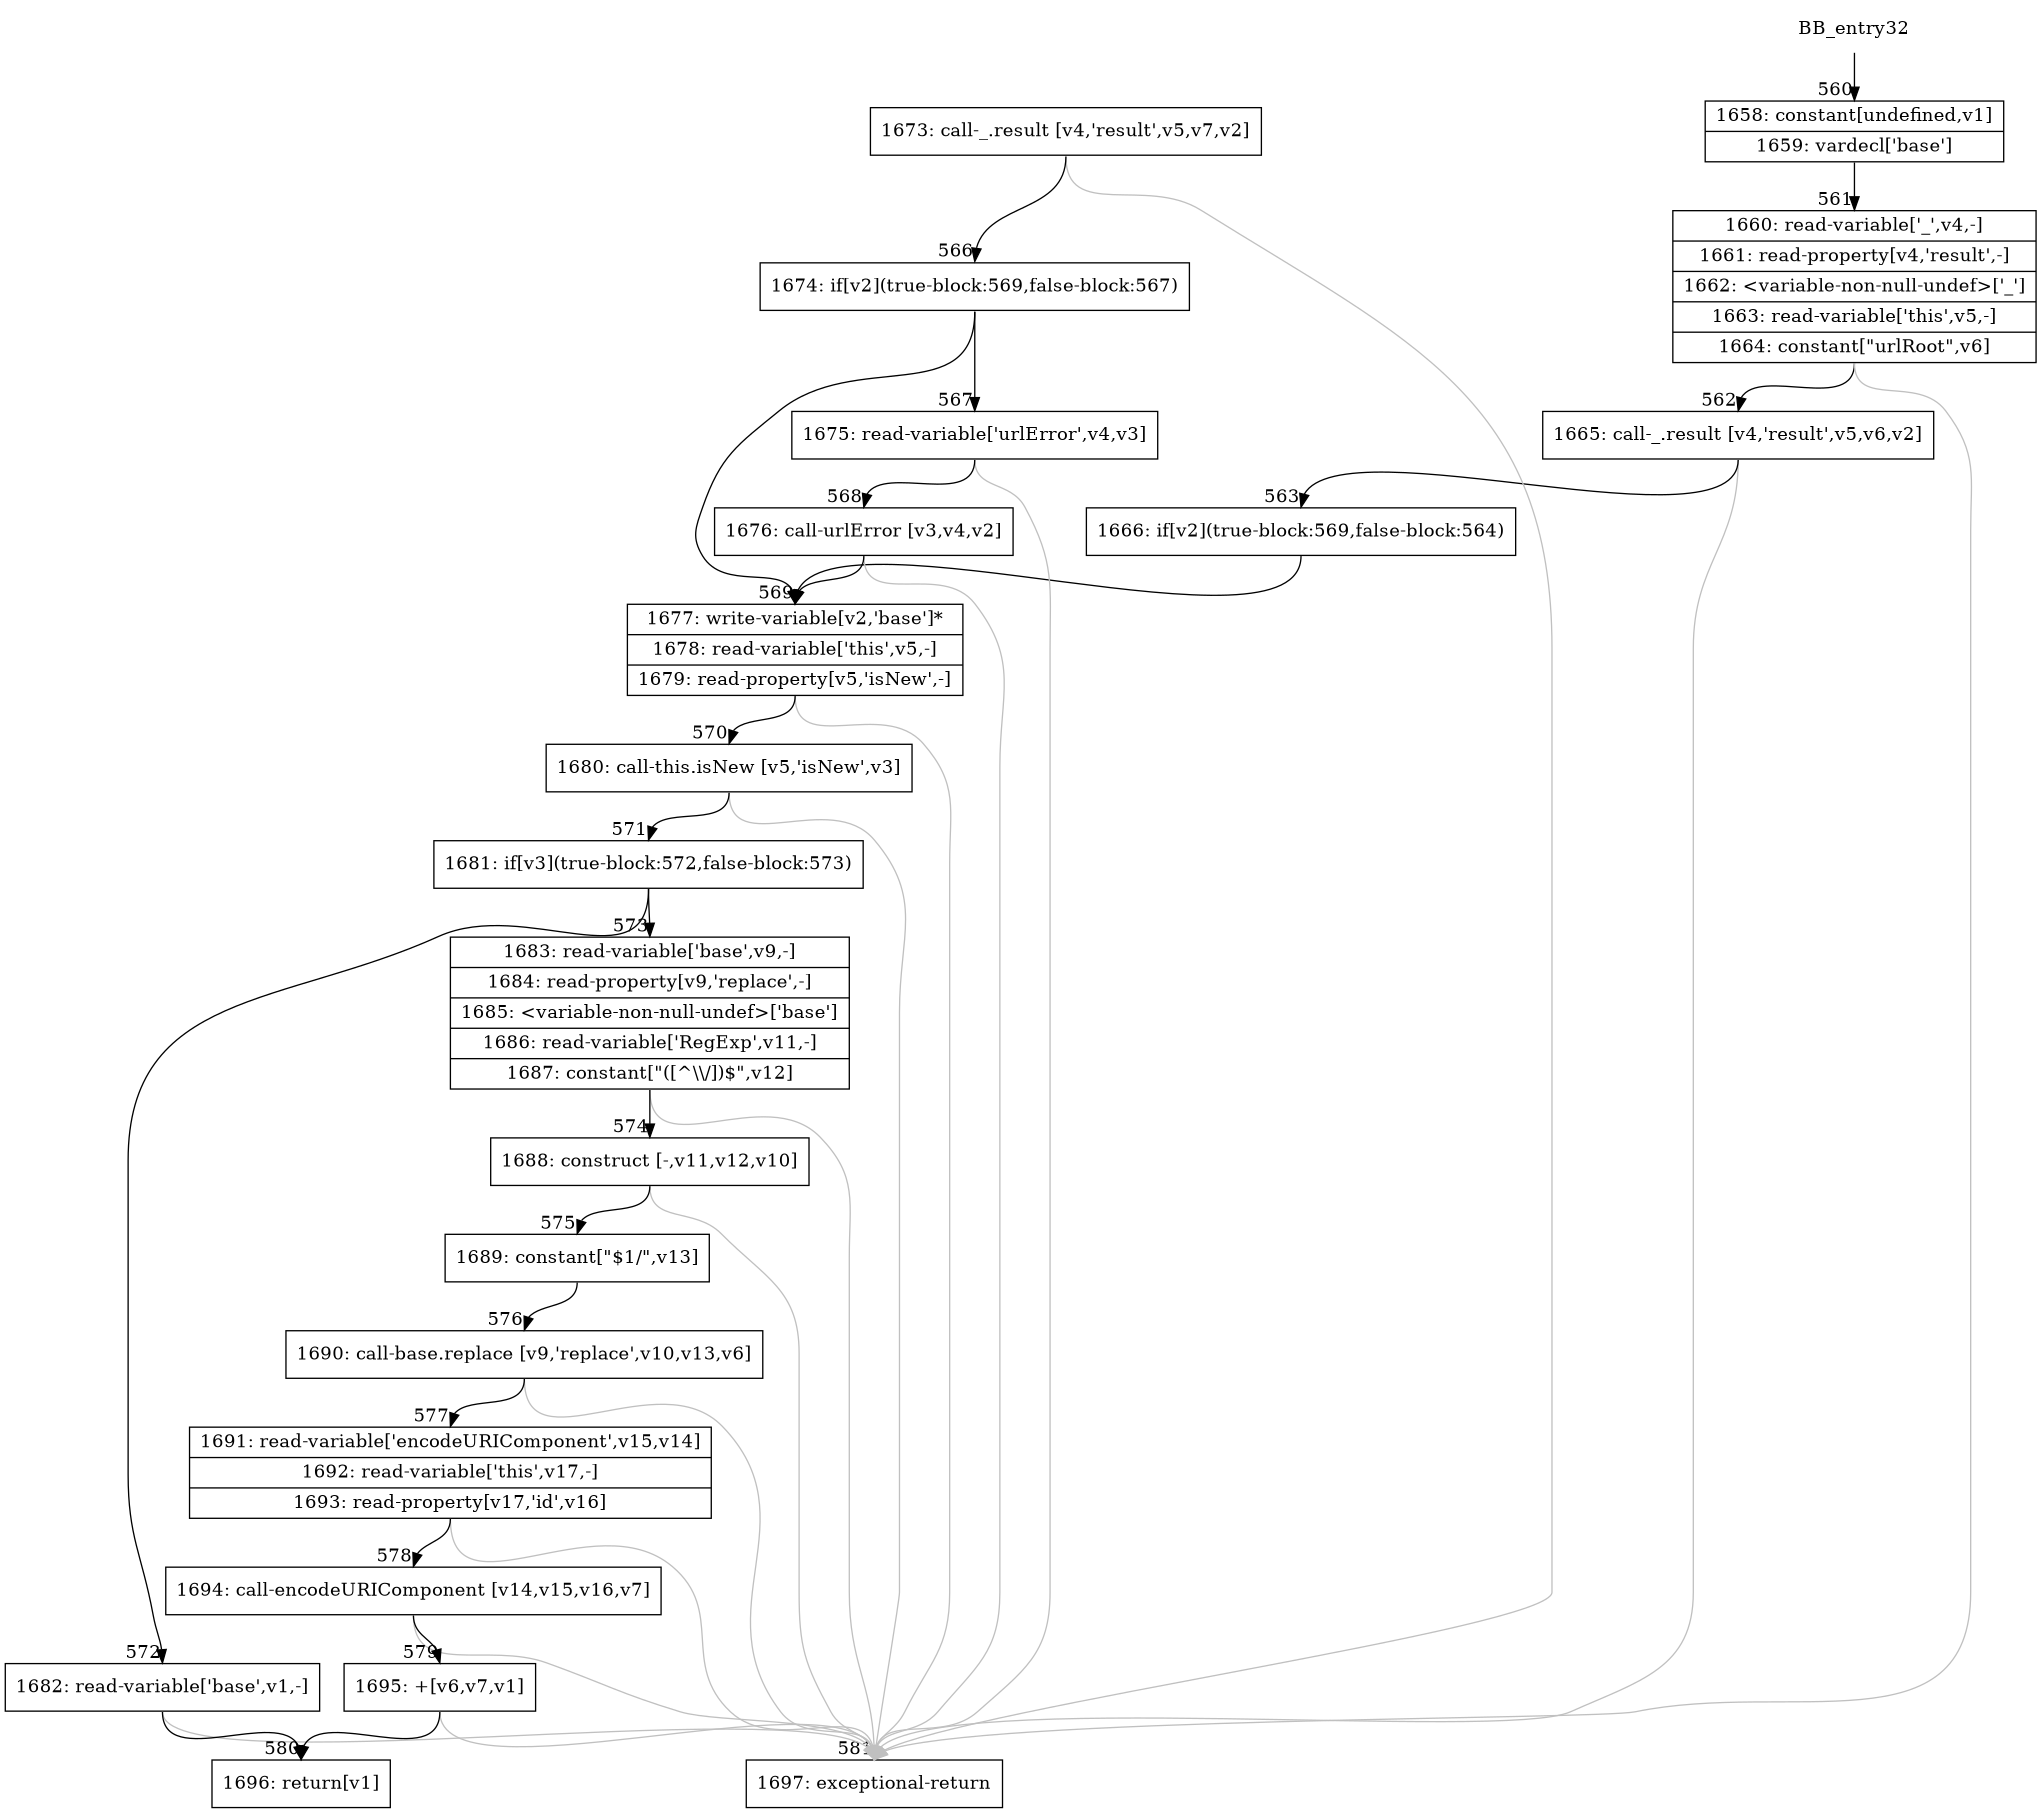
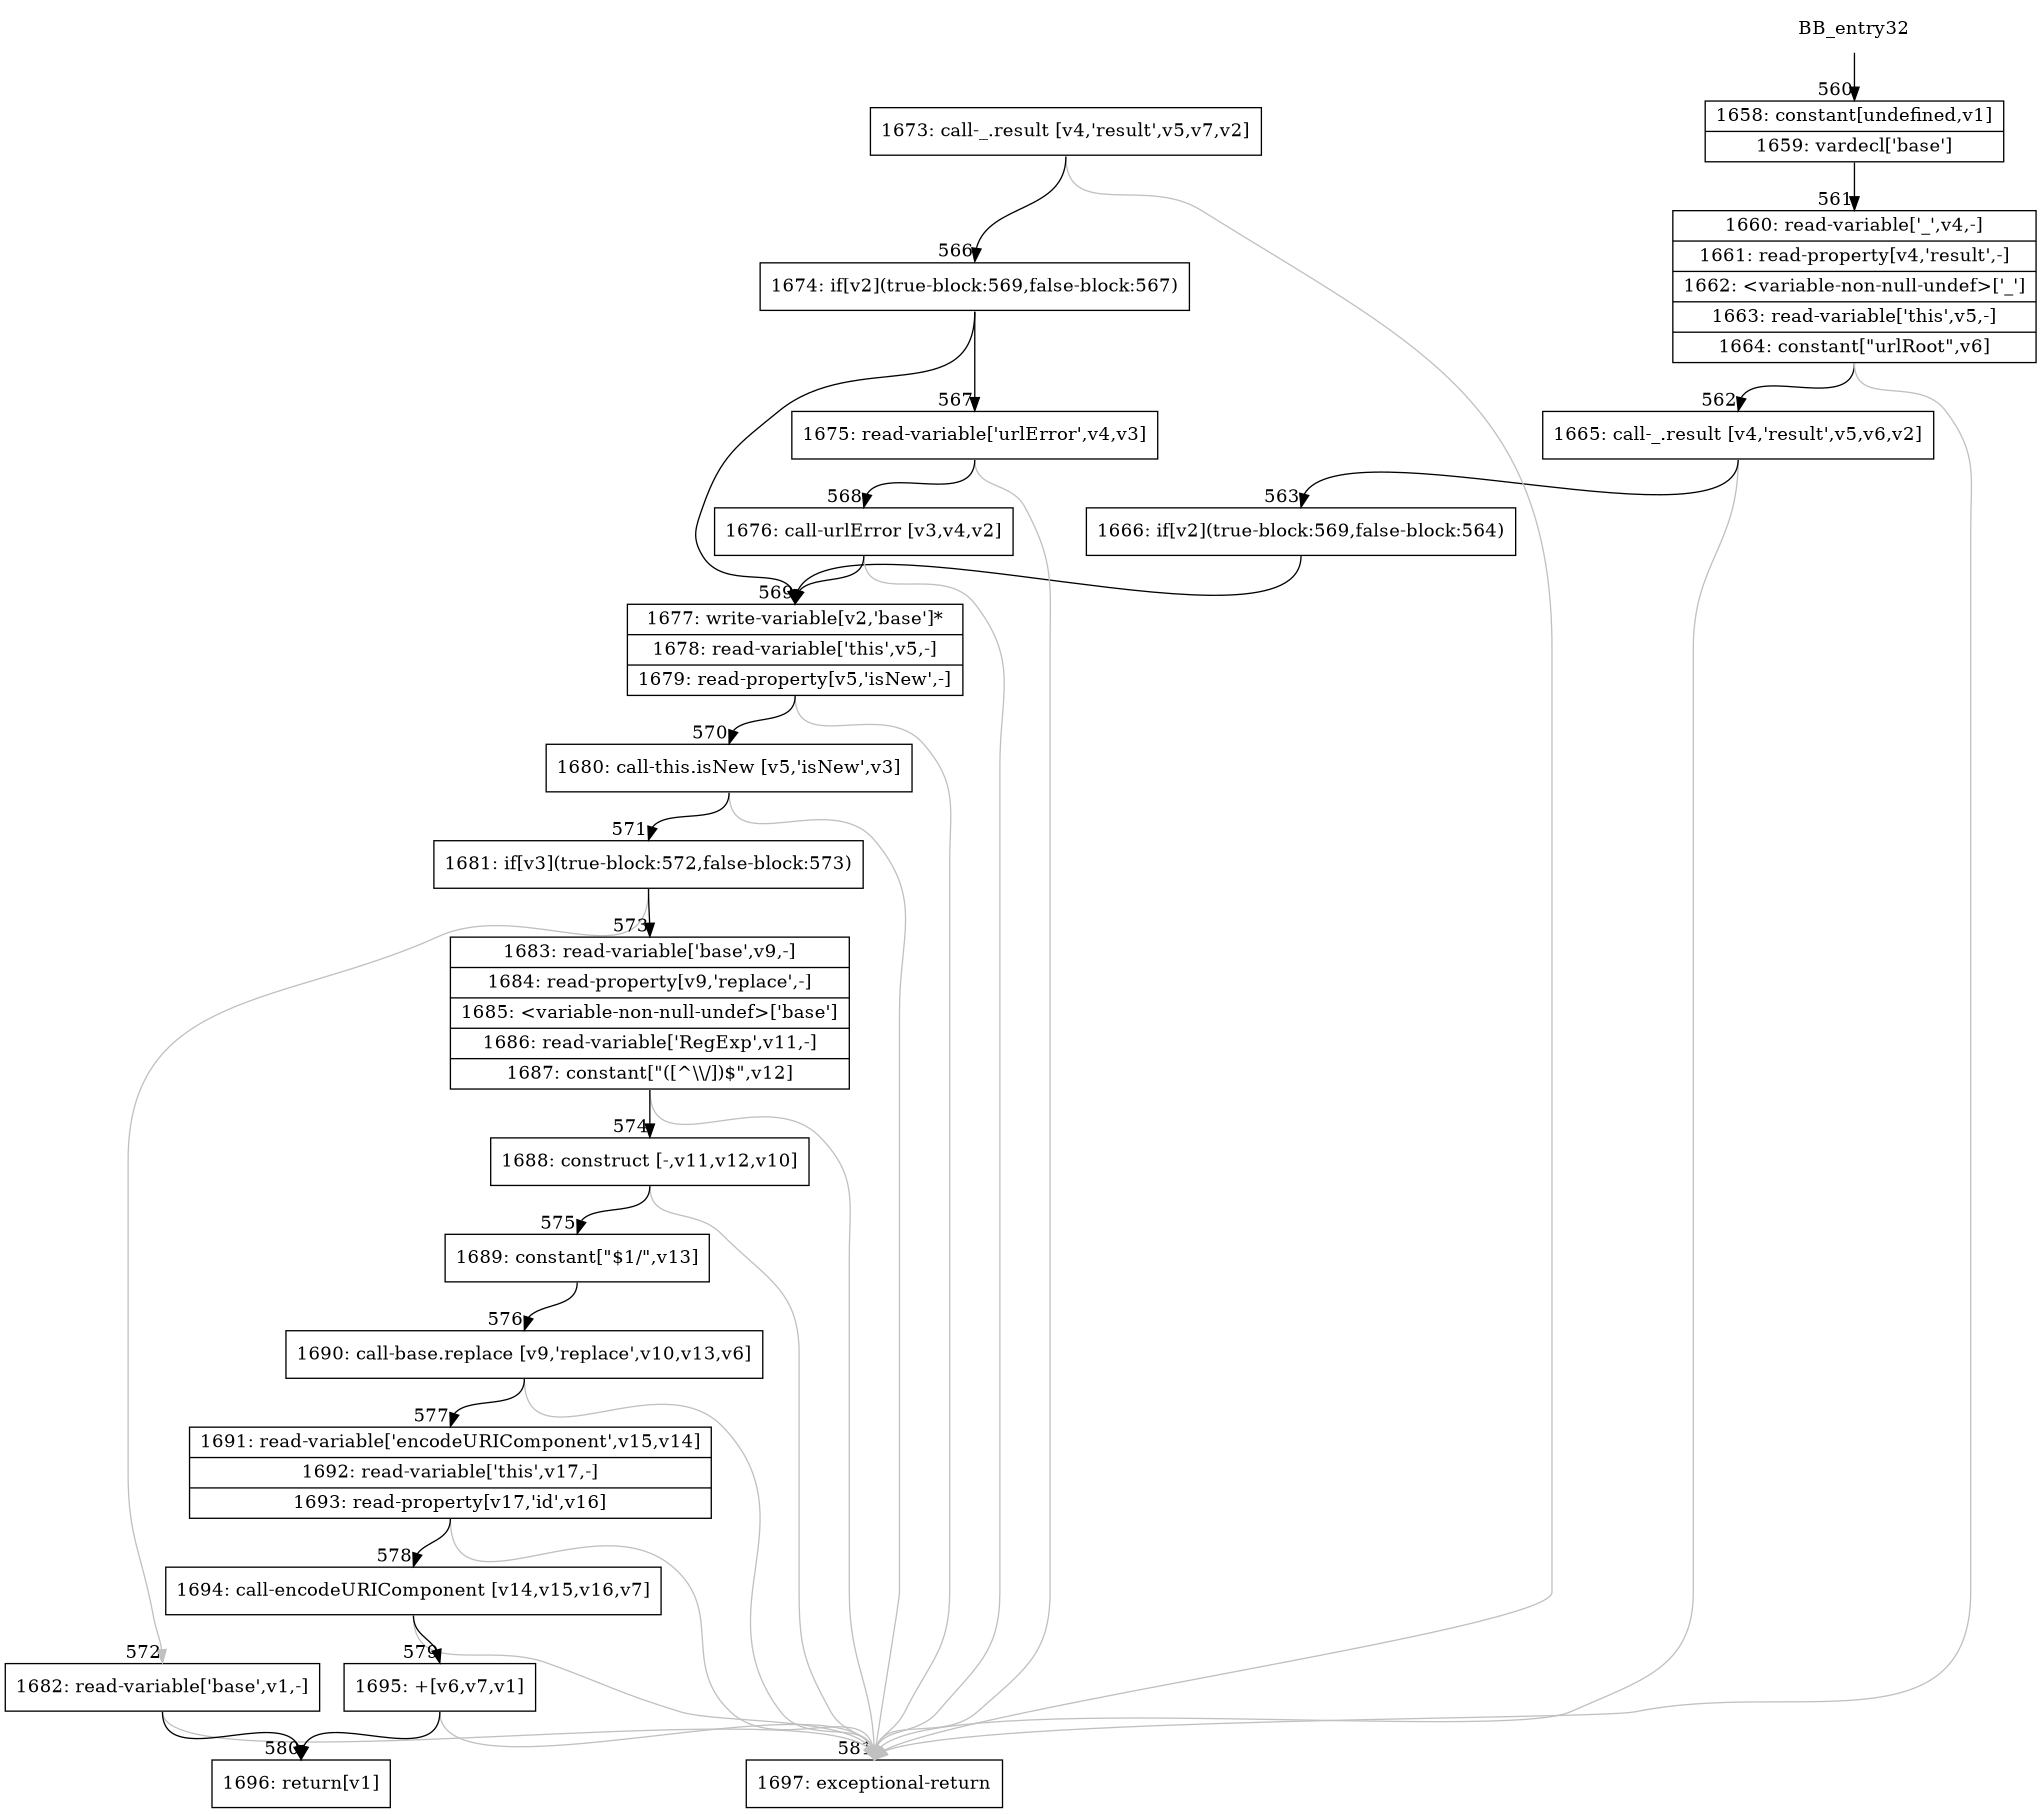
(146, 1081) -> (146, 1081)
